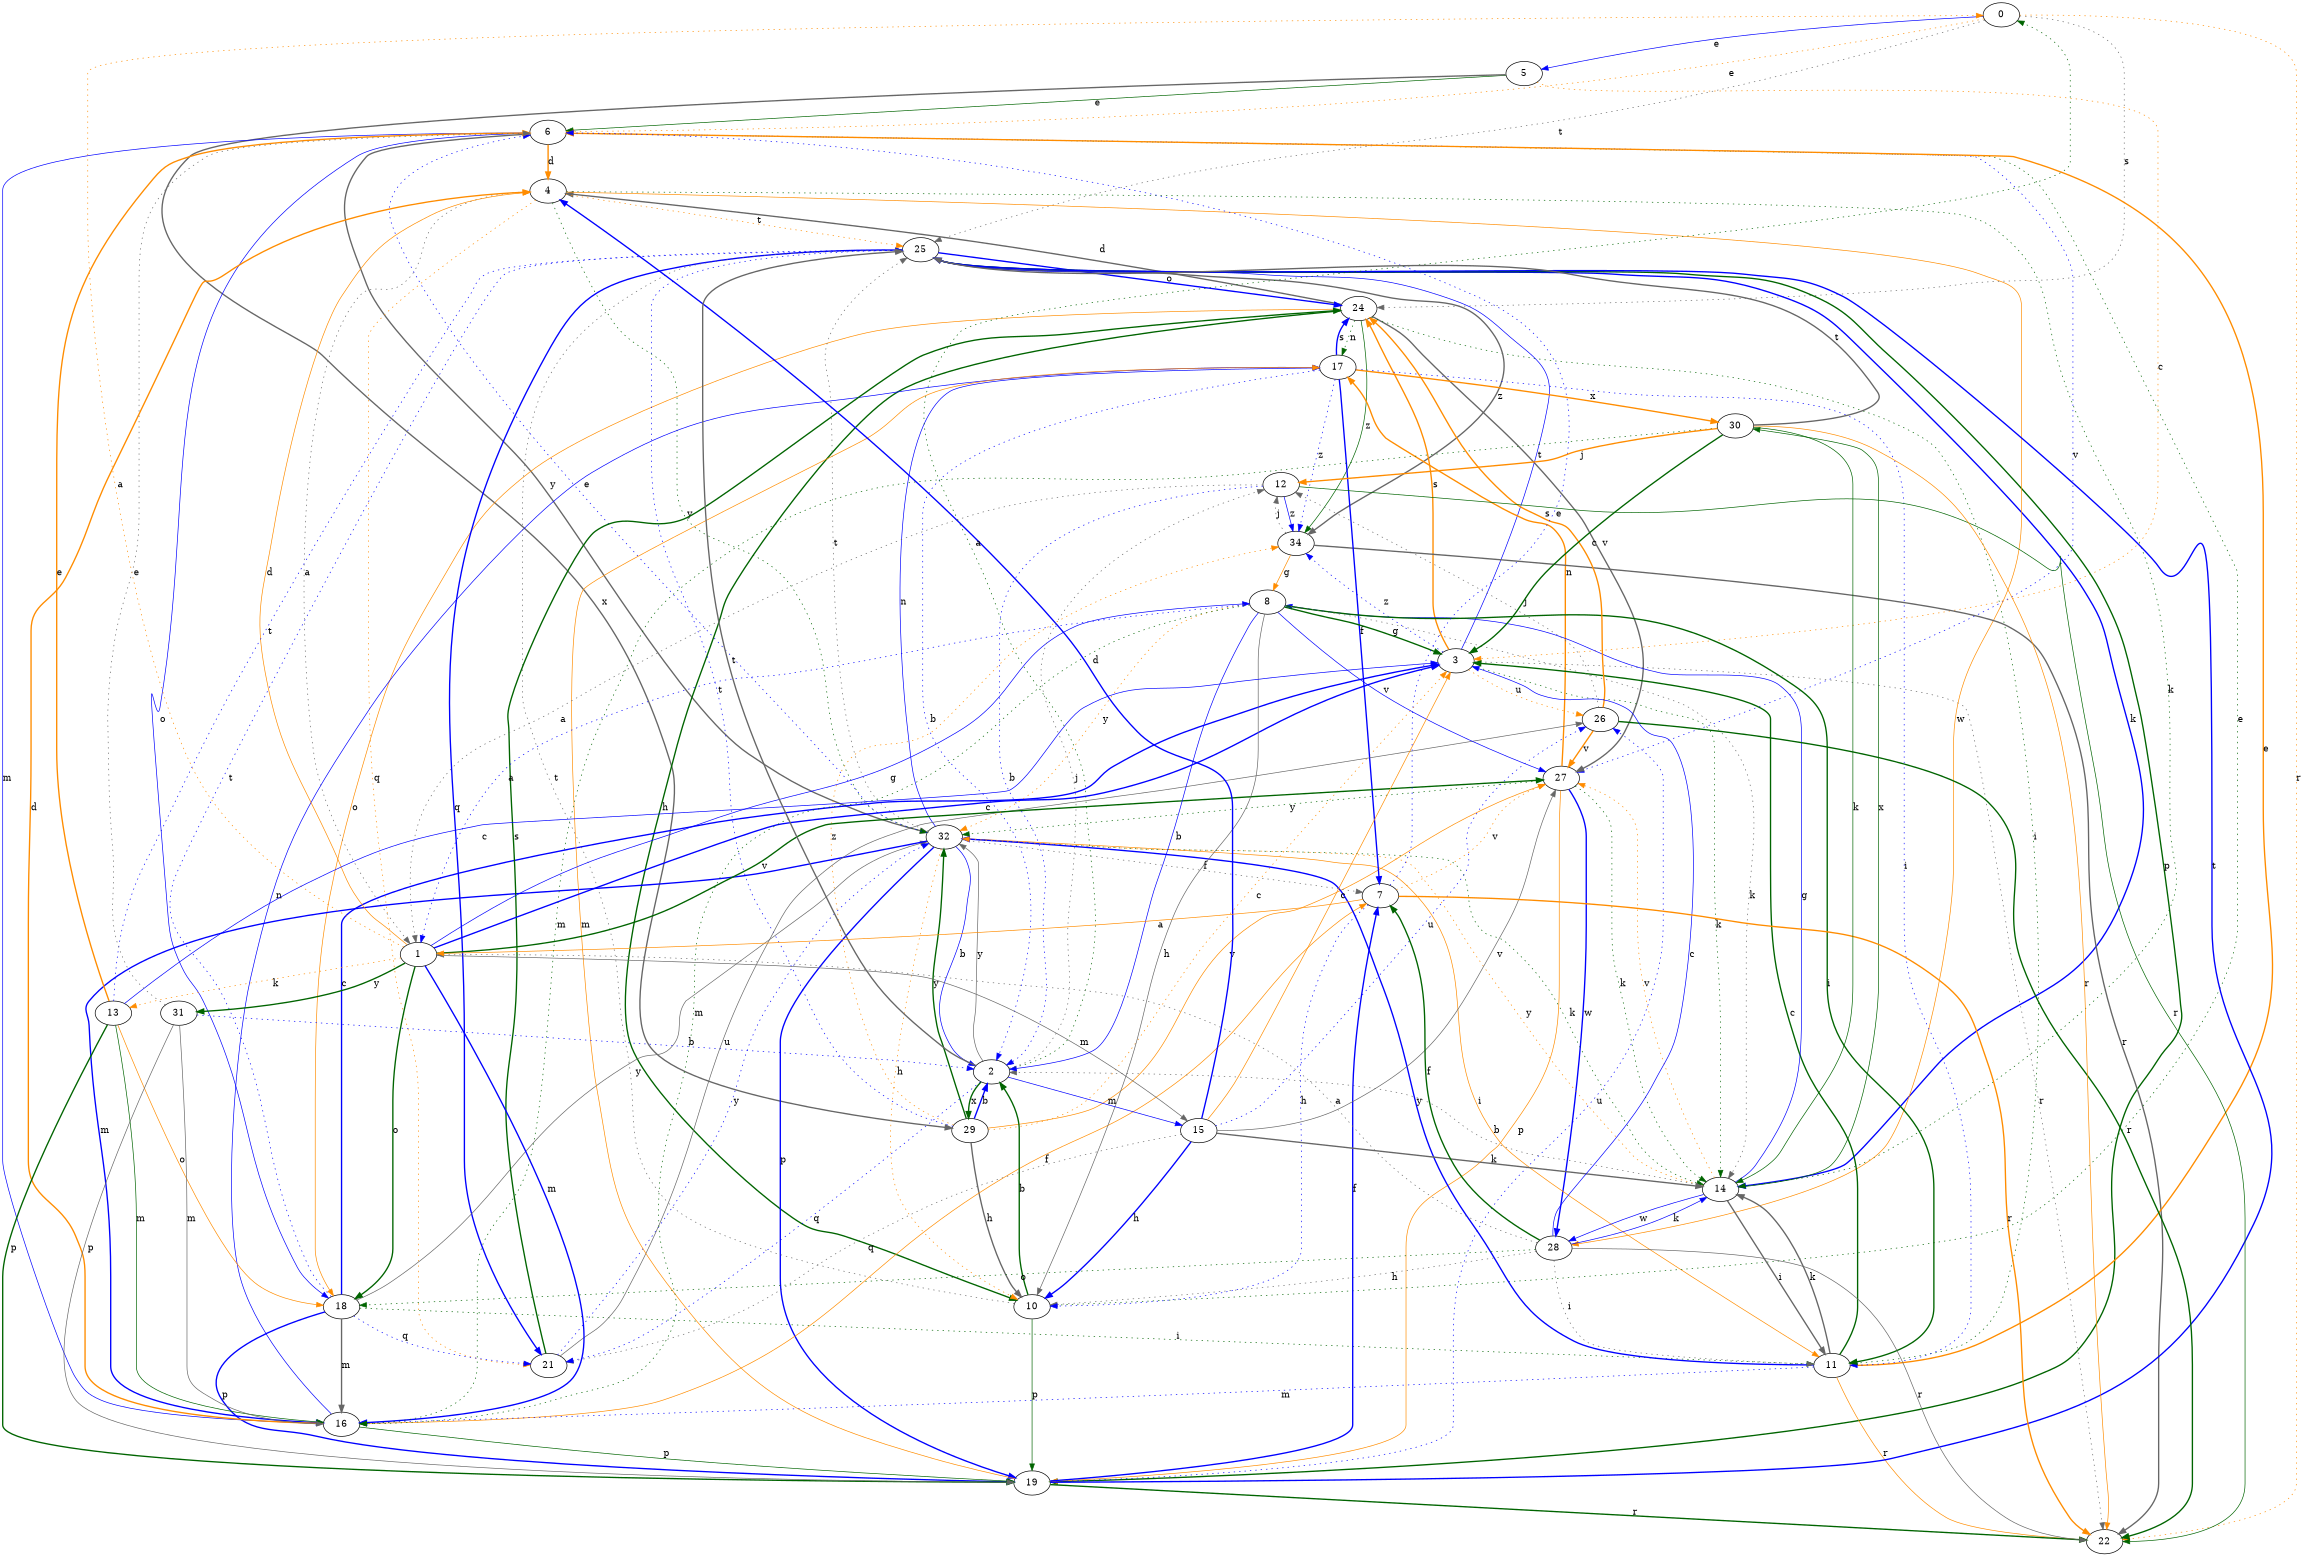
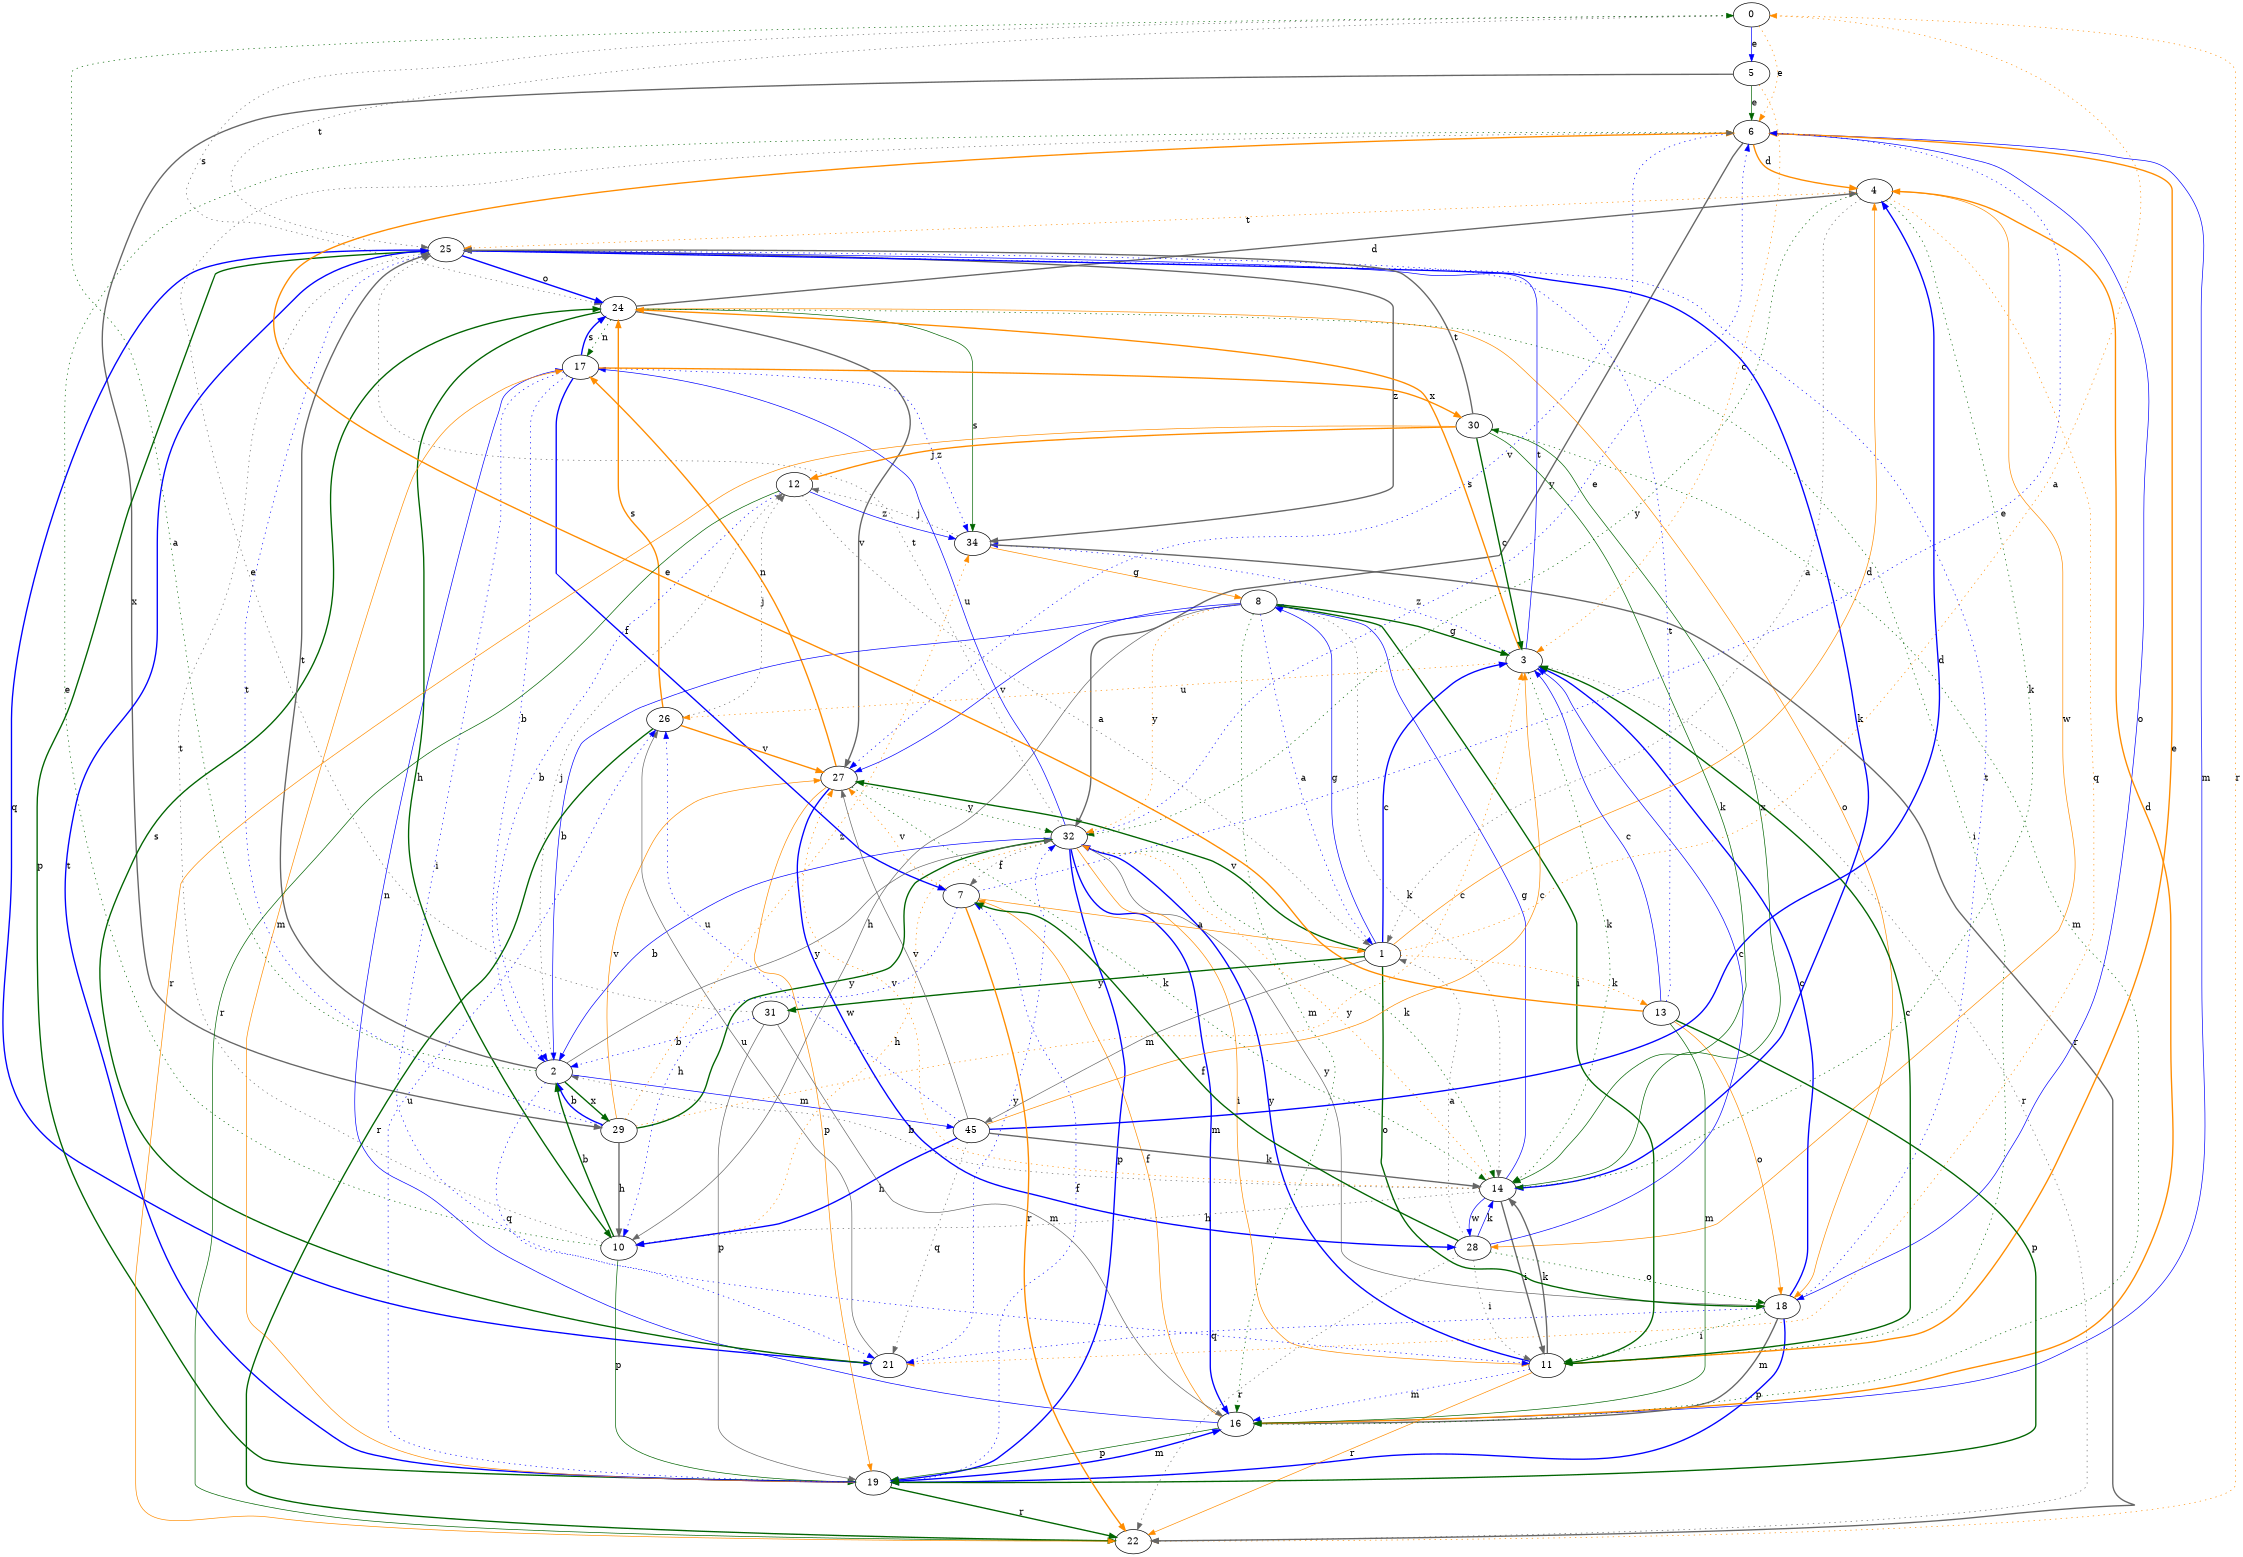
(1368, 426) -> (975, 426)
(904, 602) -> (968, 602)
(1199, 1131) -> (971, 1131)
(569, 1264) -> (1054, 1467)
(1297, 1284) -> (1062, 1224)
(1874, 1318) -> (1275, 1364)
(1353, 1325) -> (1073, 1236)
